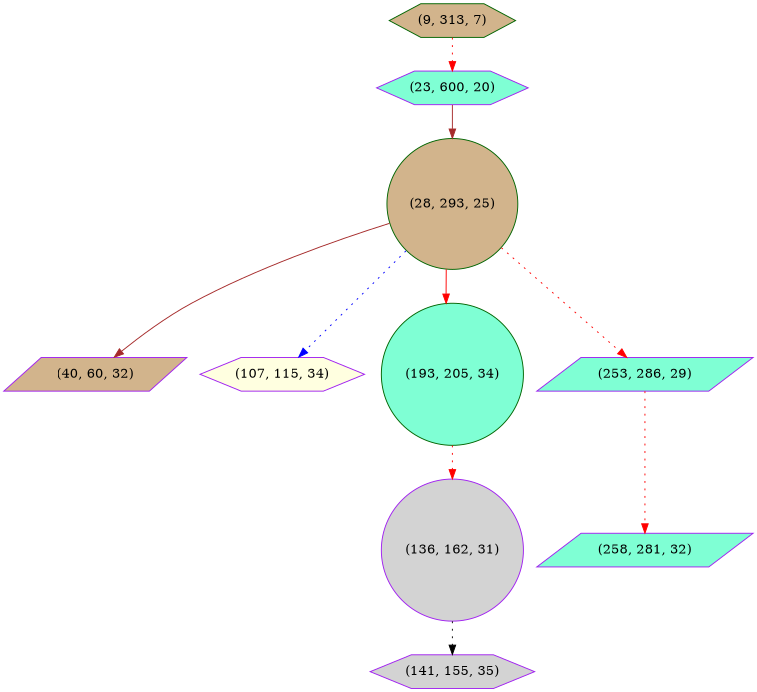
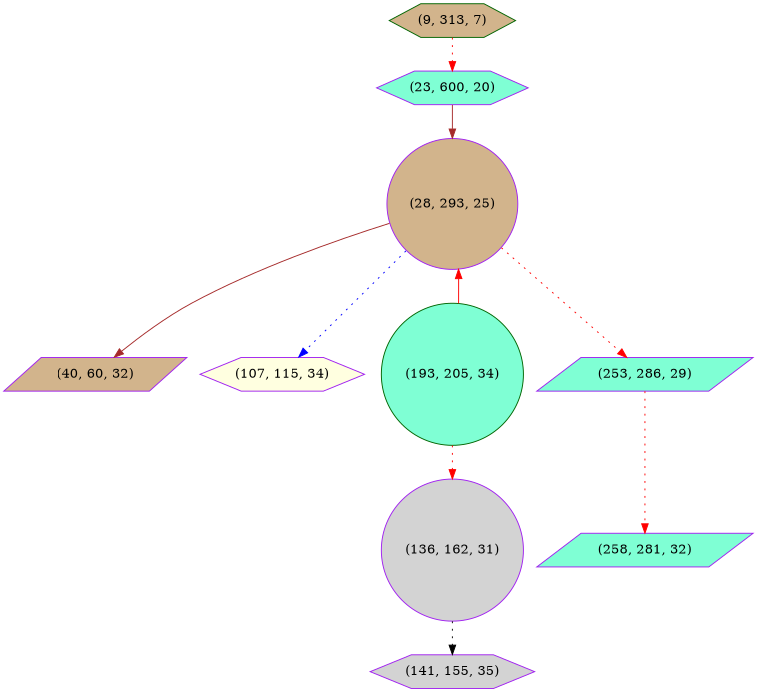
(452, 204) -> (452, 204)
(446, 282) -> (459, 291)
